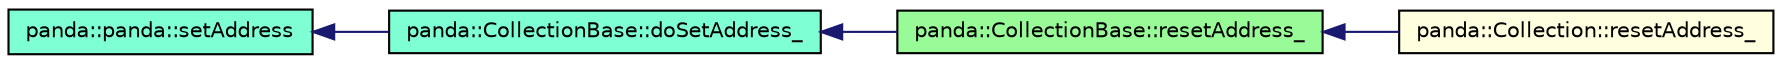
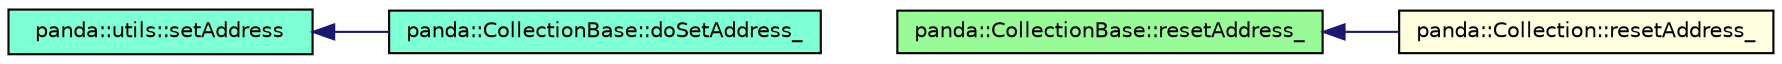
(161, 32) -> (161, 32)
(870, 32) -> none
